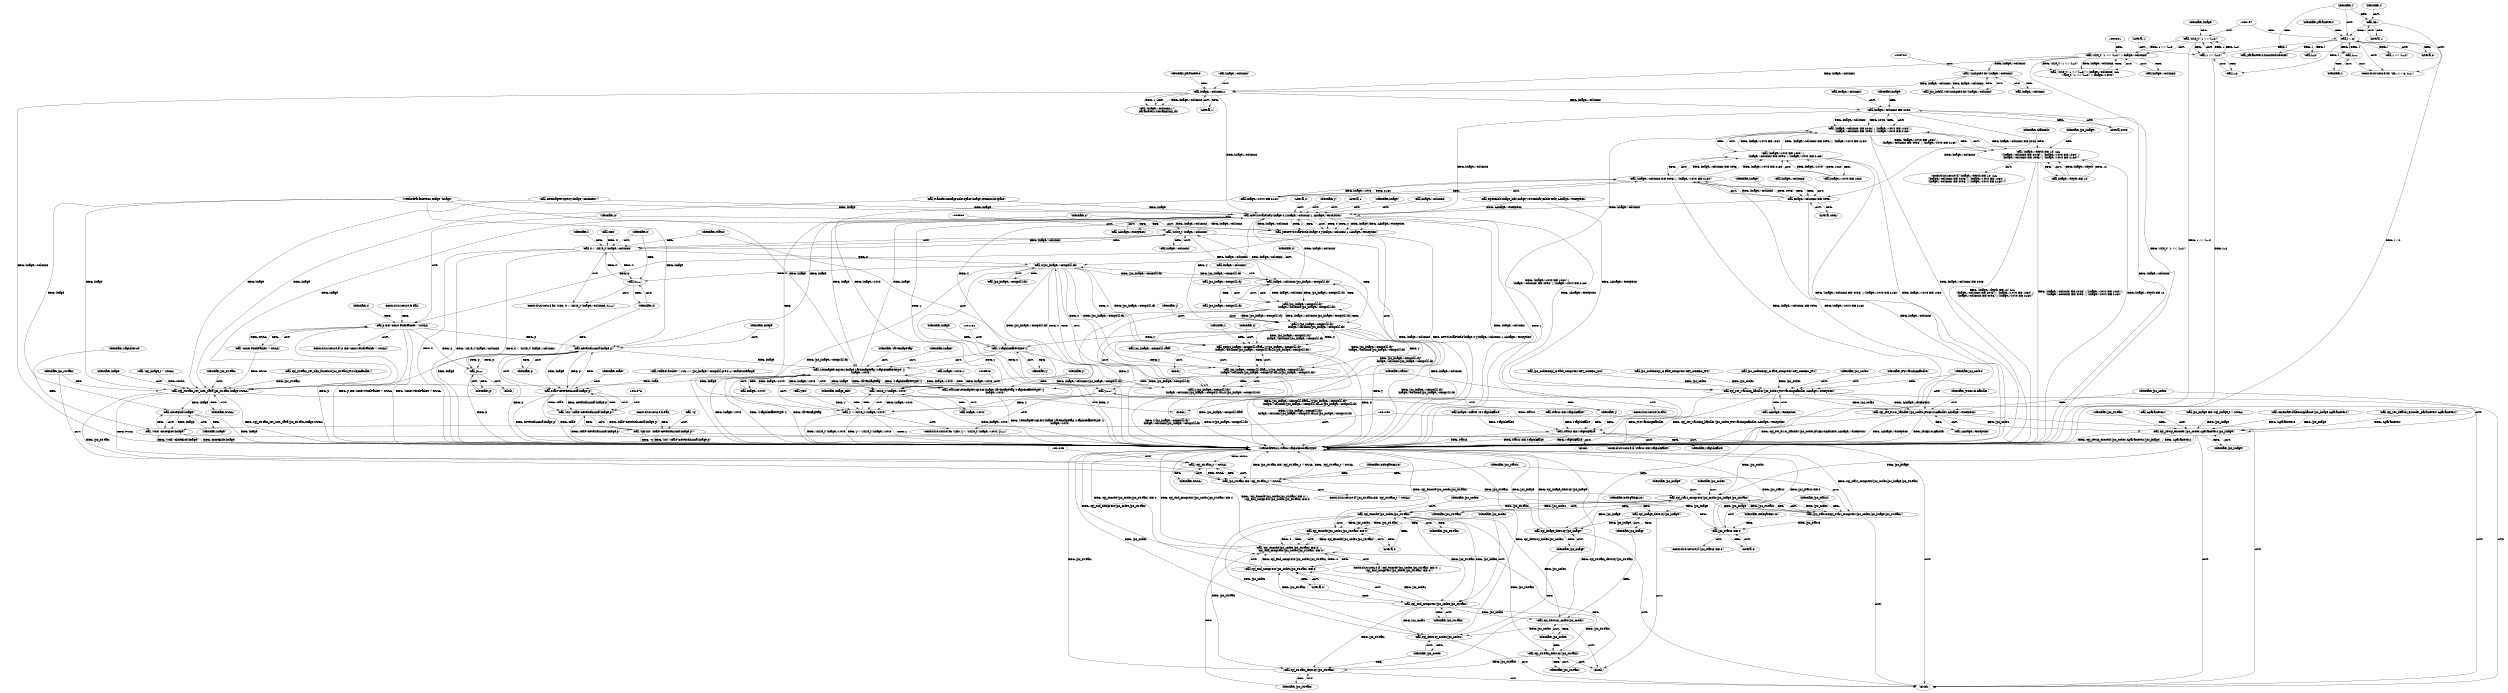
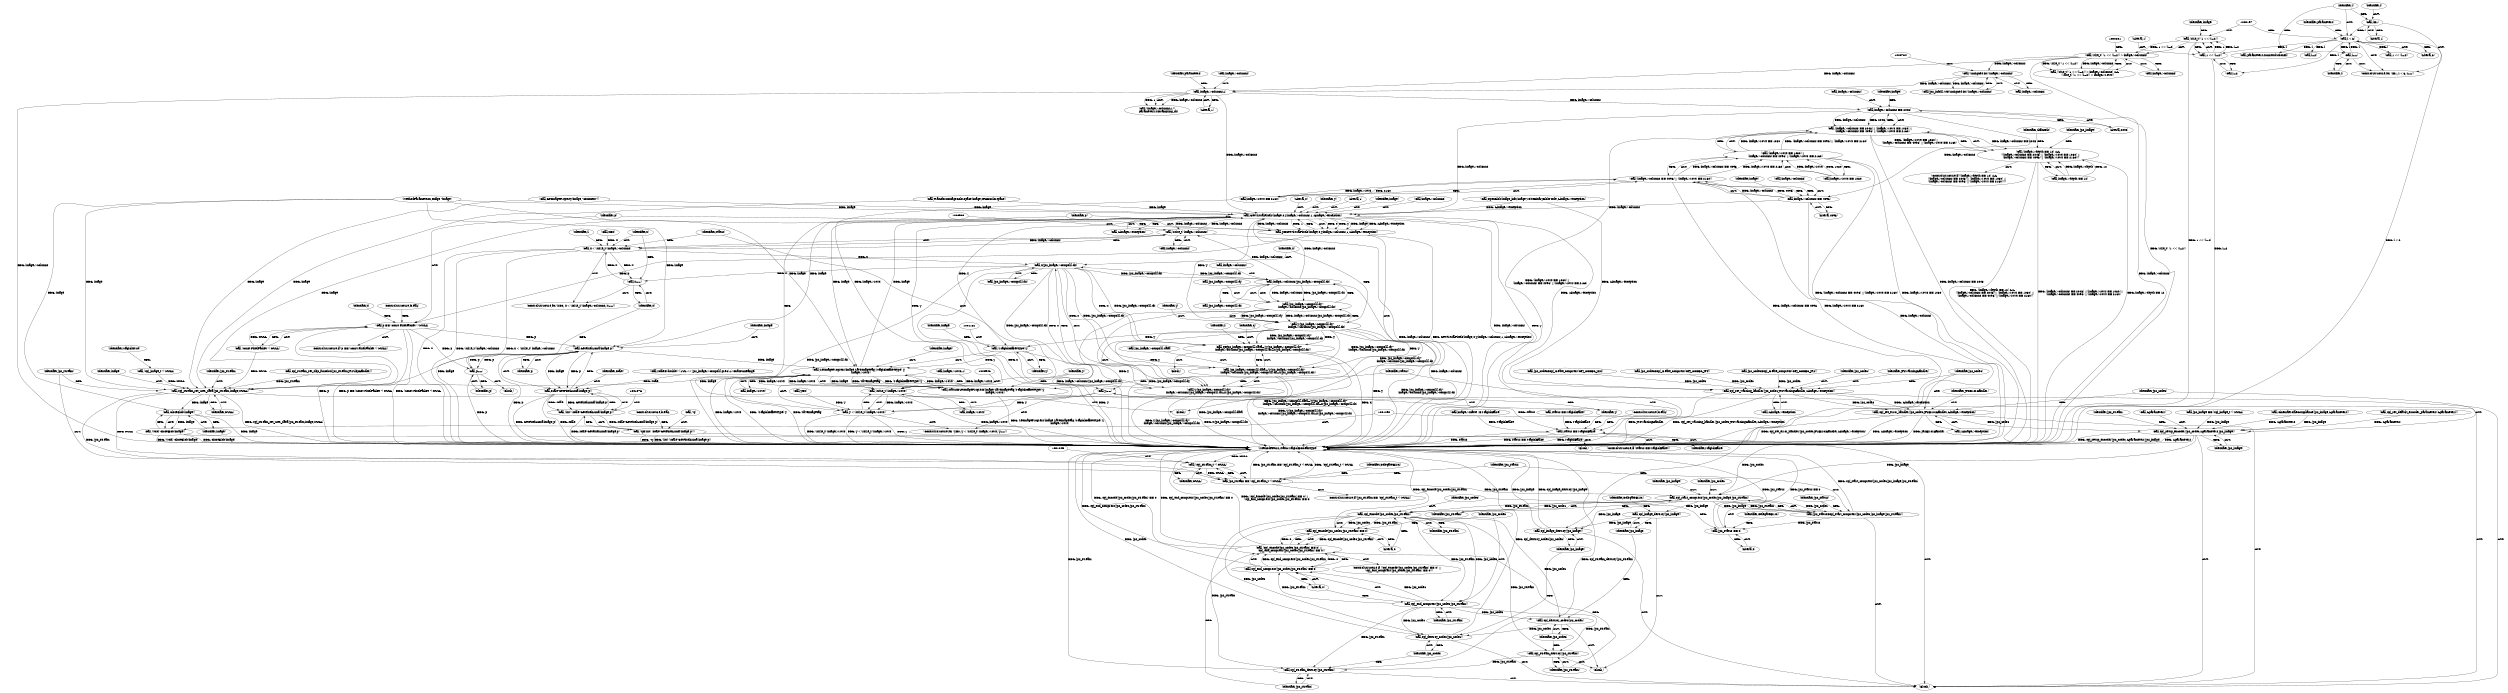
(1217, 259) -> none
(896, 349) -> none
(836, 391) -> none
(48, 396) -> (139, 360)
(1698, 549) -> none
